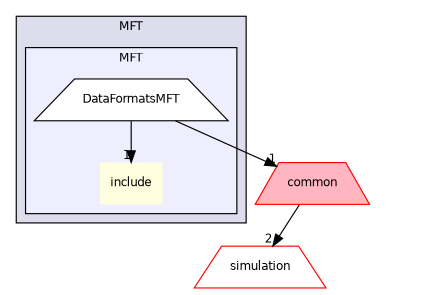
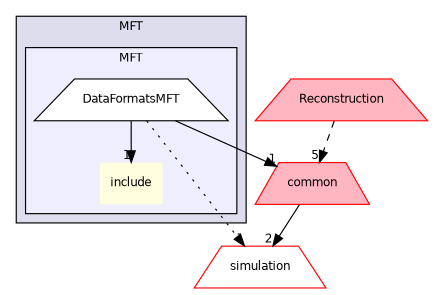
none -> (341, 100)
none -> (192, 179)
